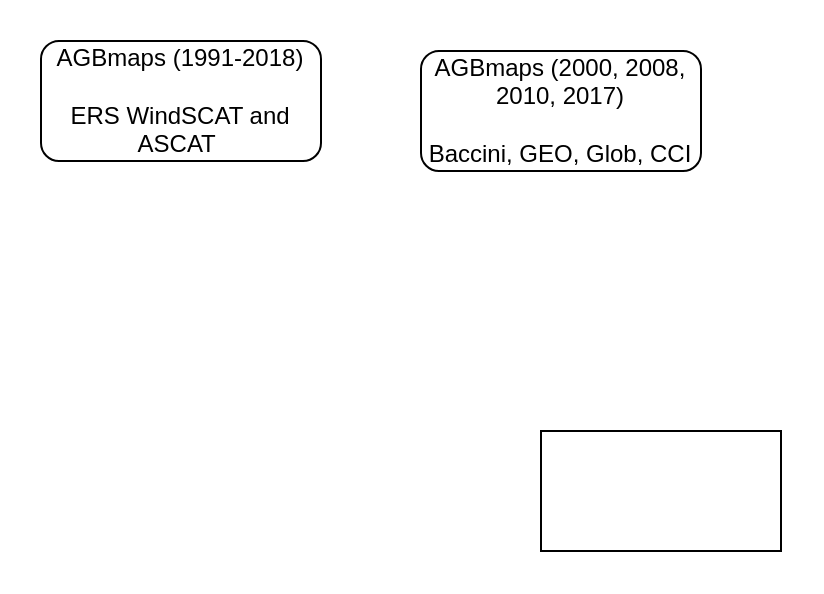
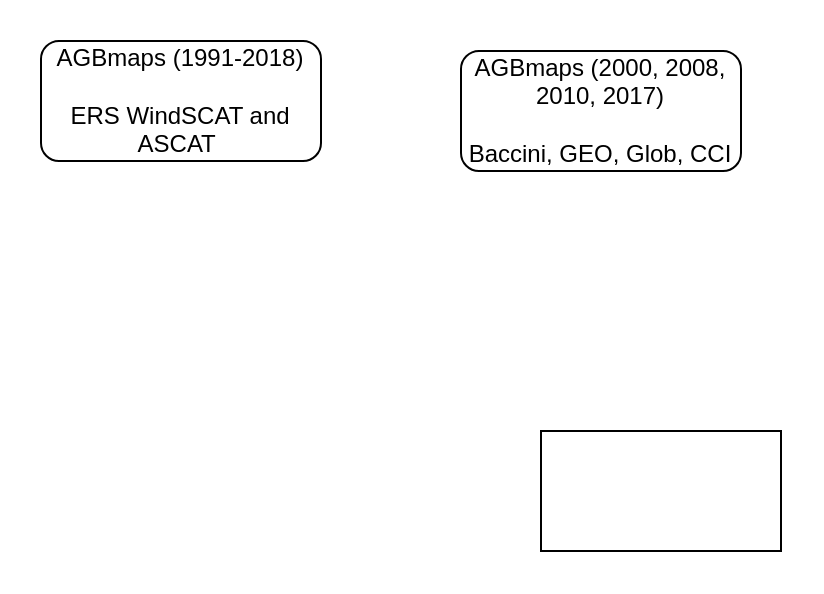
(561, 111) -> (601, 111)
